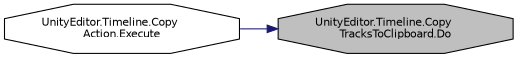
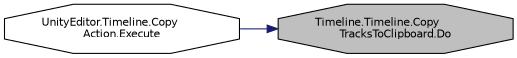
(396, 29) -> (396, 29)
